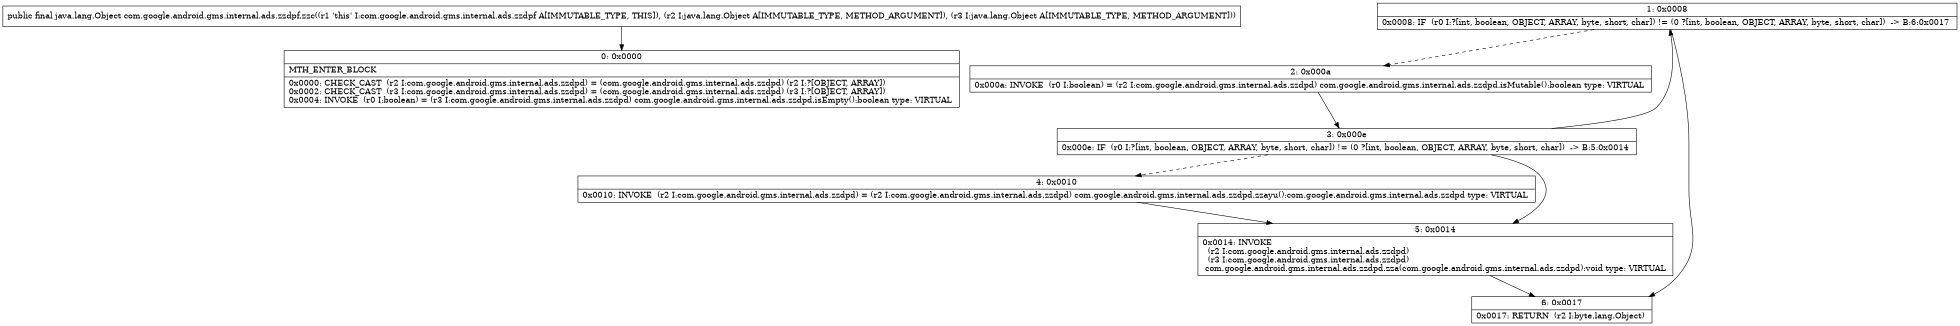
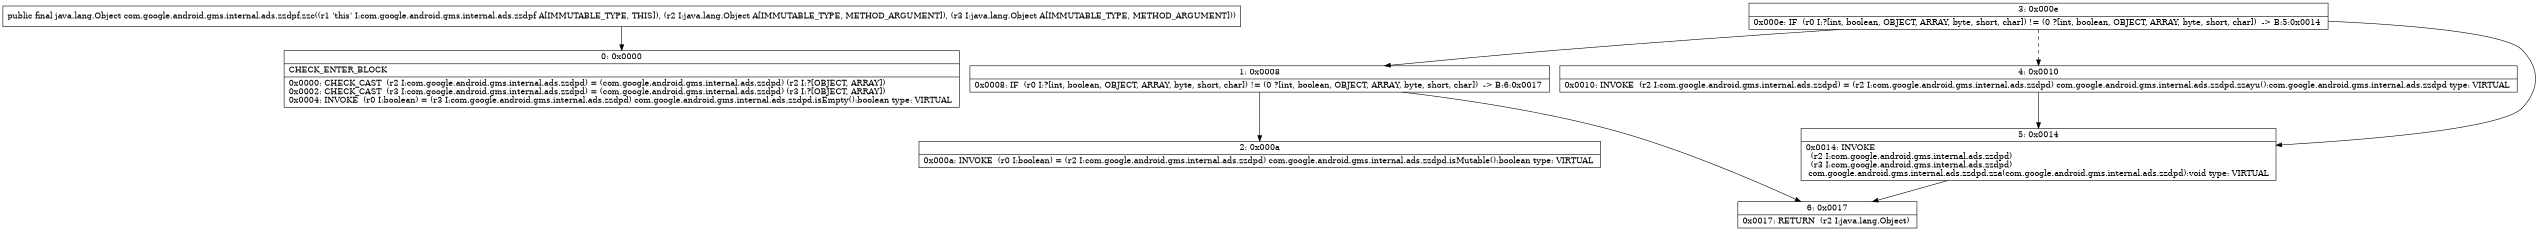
(1492, 47) -> (1260, 114)
(333, 70) -> (338, 70)
(1327, 108) -> none
(1562, 316) -> (1827, 221)
